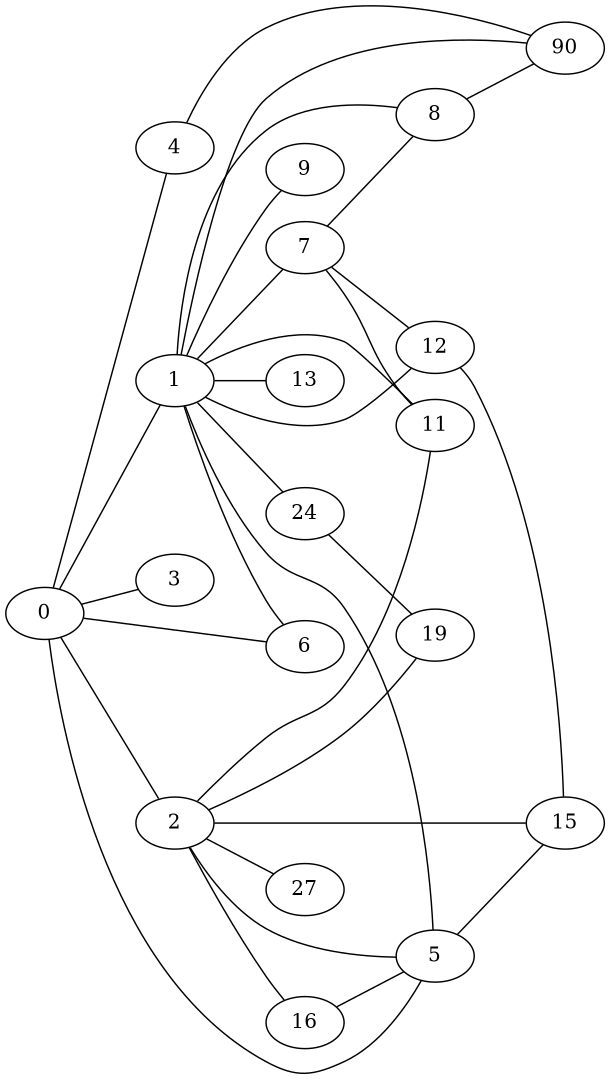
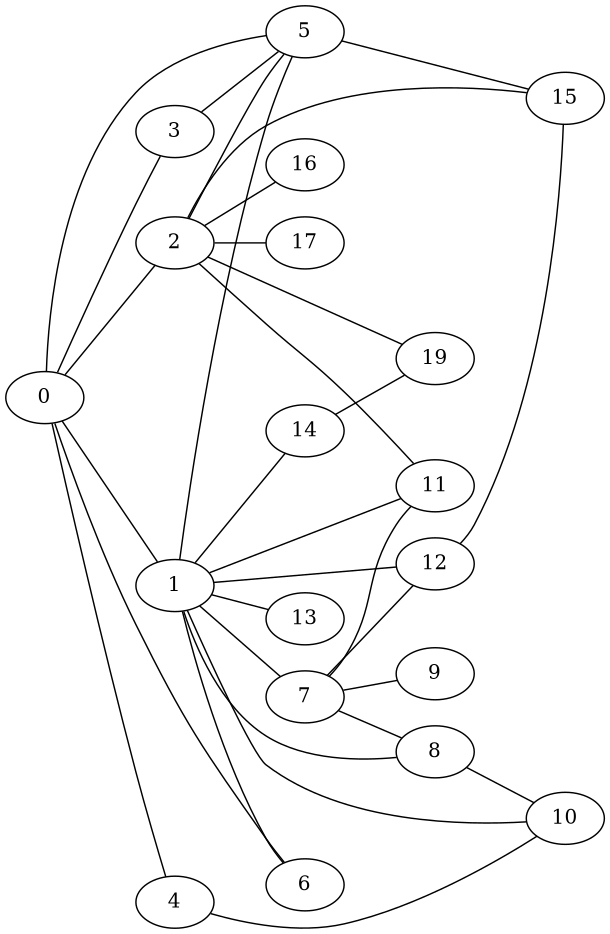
(565, 48) -> (565, 818)
(228, 270) -> (370, 685)
(305, 514) -> (305, 431)
(305, 890) -> (305, 243)
(370, 989) -> (240, 82)
